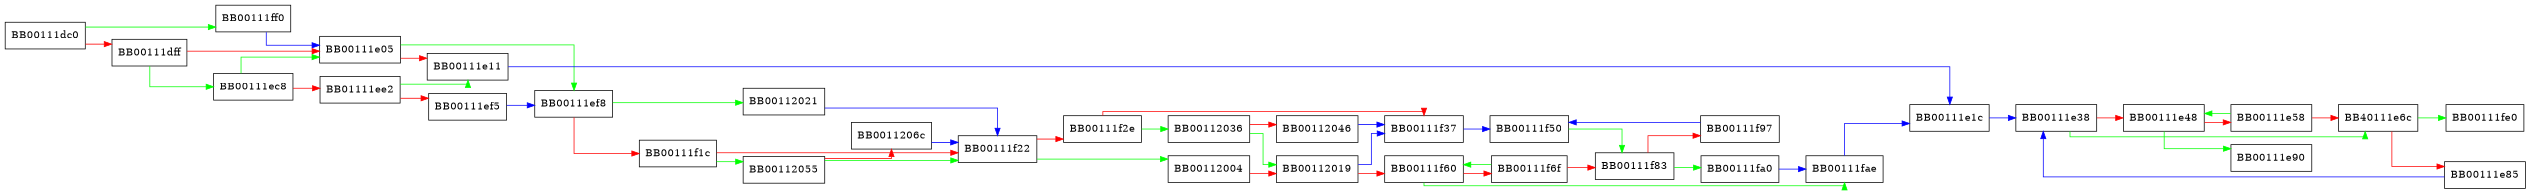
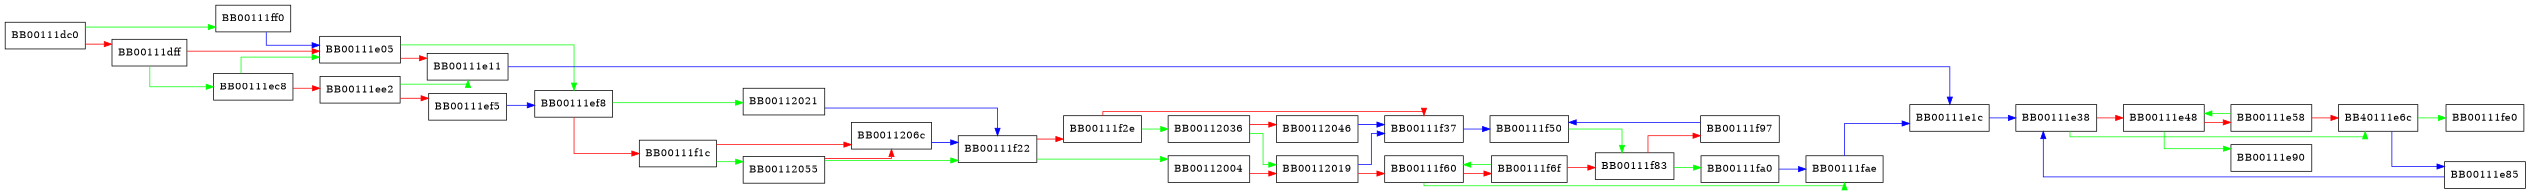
(360, 90) -> (360, 90)
(834, 153) -> (780, 145)
(2397, 167) -> (2397, 167)
